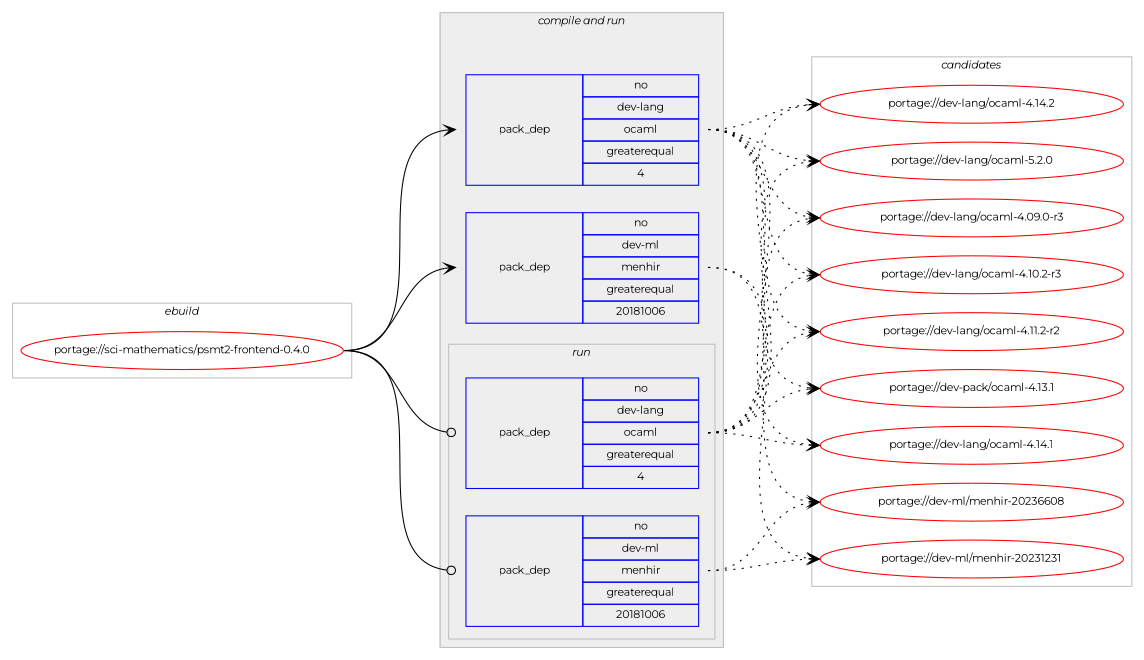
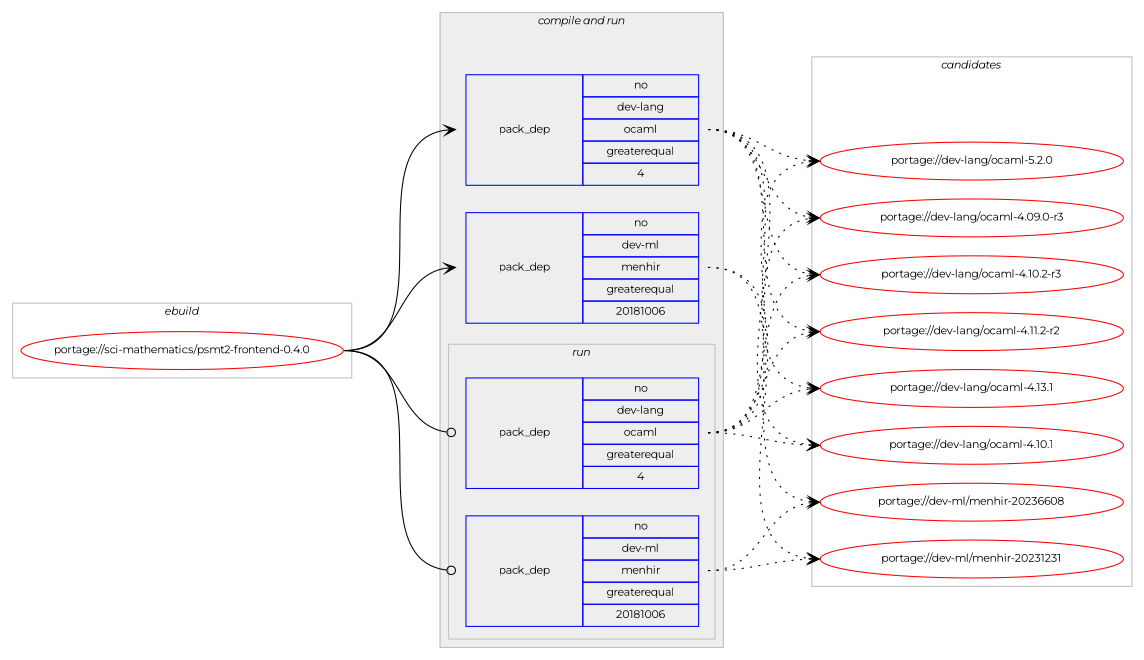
(972, 104) -> none
(972, 388) -> (972, 388)
(972, 445) -> (972, 445)
